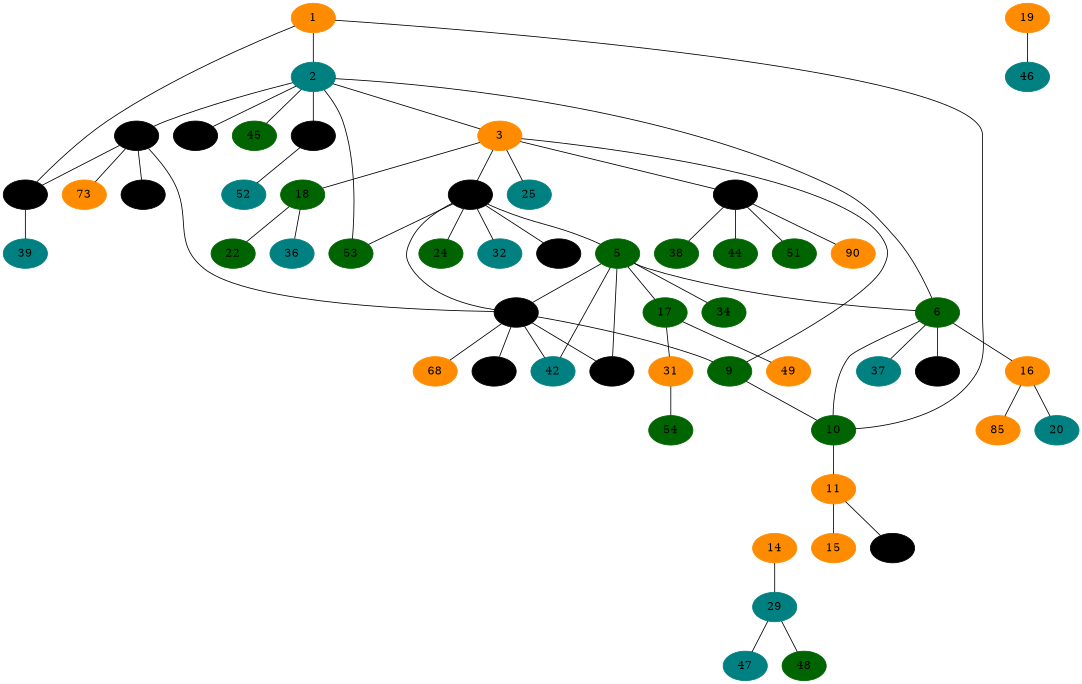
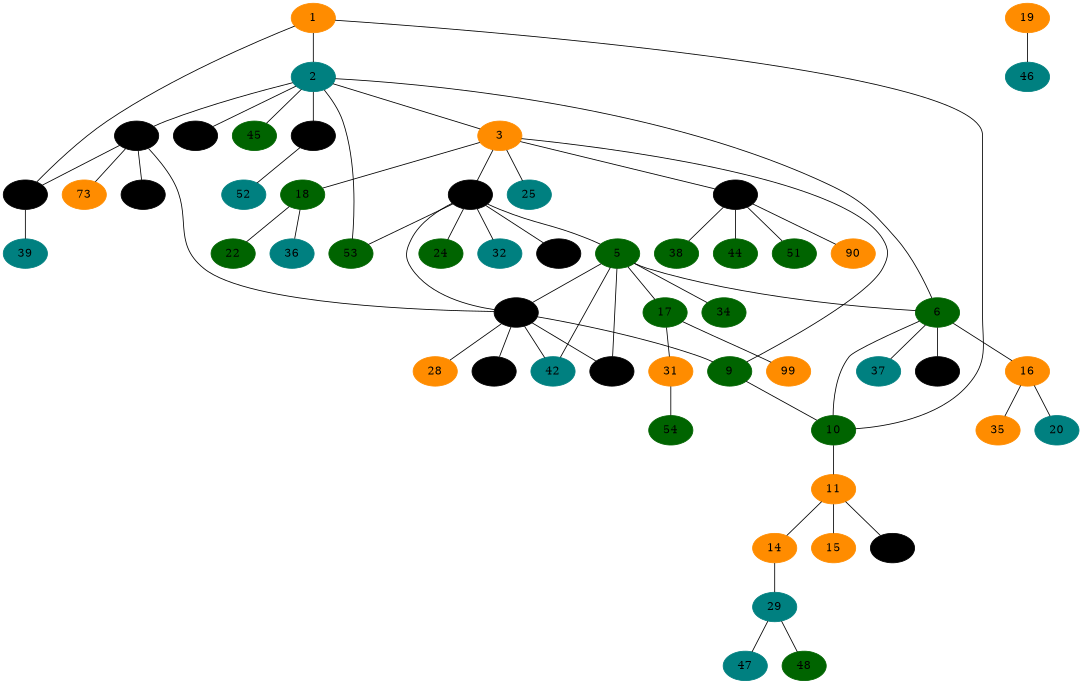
(435, 371) -> (435, 371)
(789, 371) -> (789, 371)
(998, 430) -> (998, 430)
none -> (804, 519)
